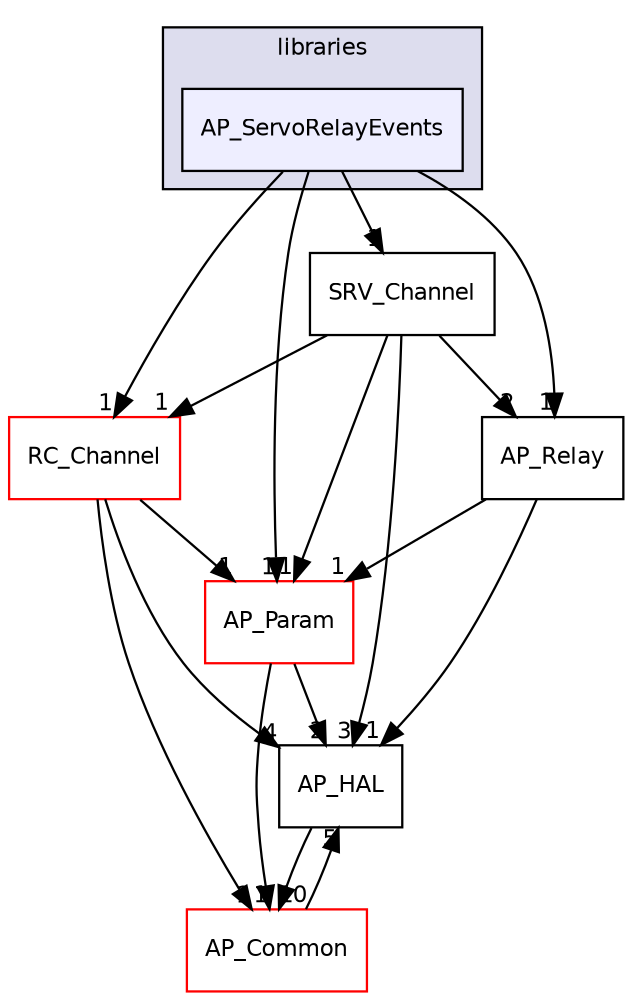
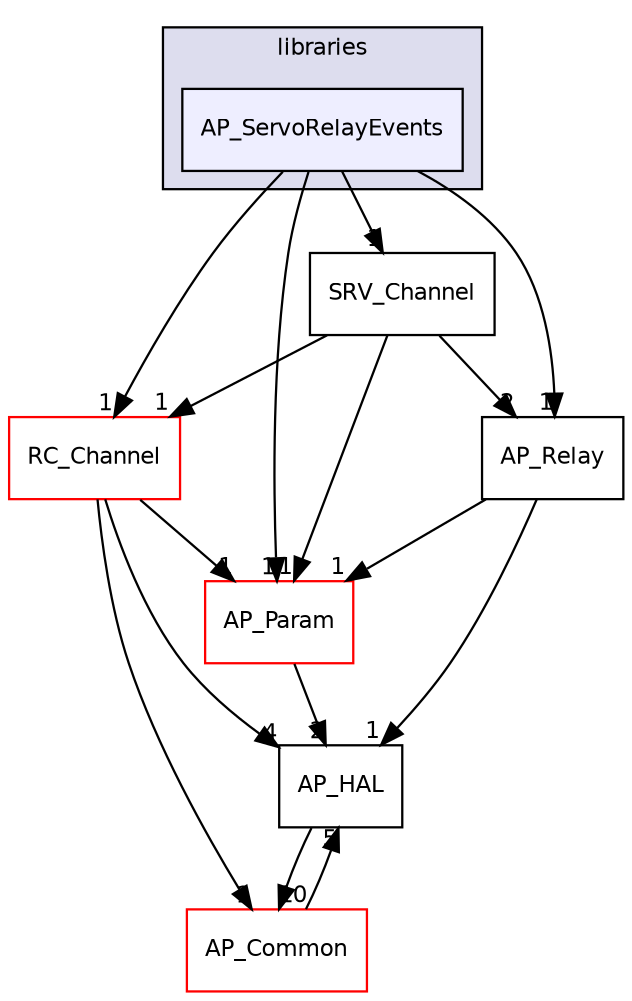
(390, 530) -> none
(257, 775) -> none
